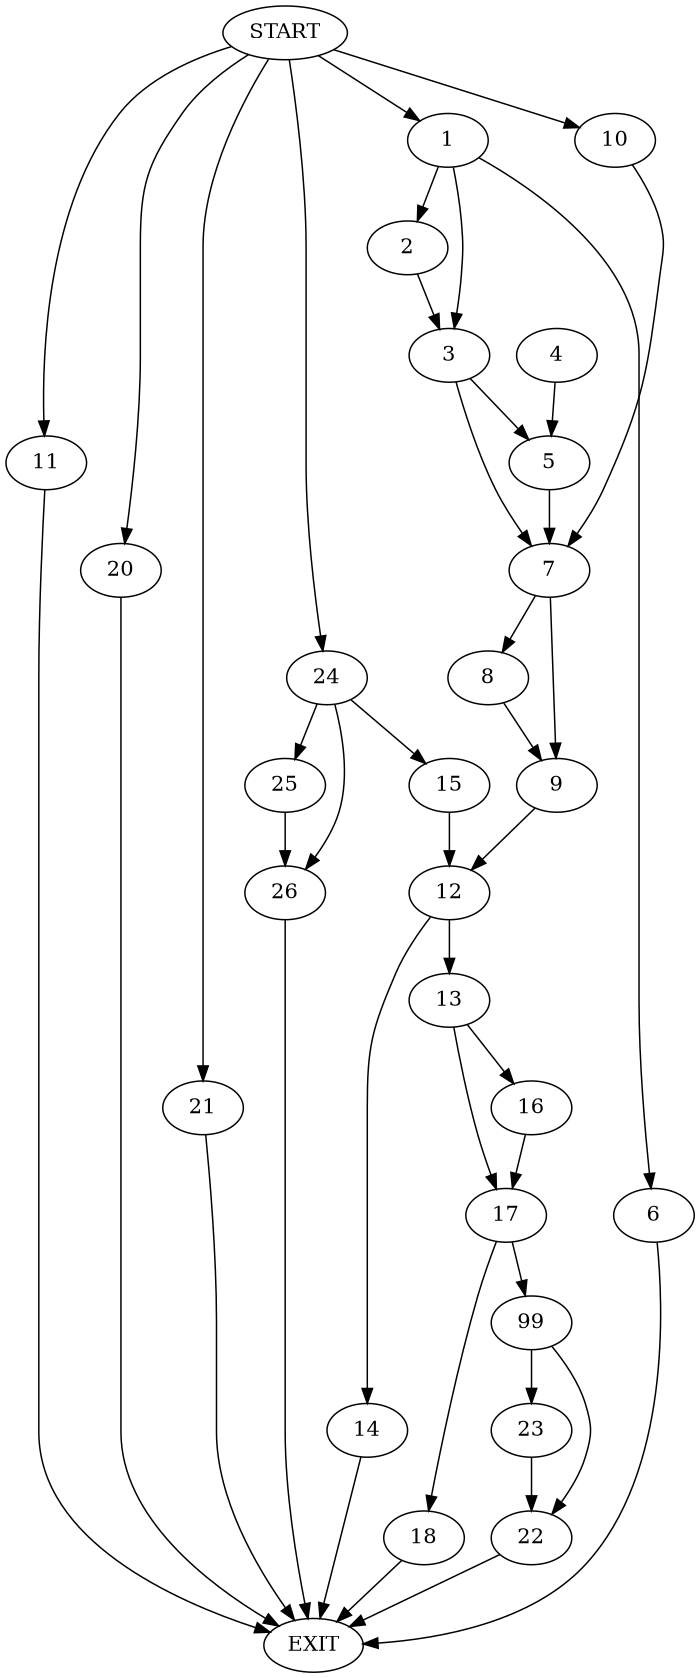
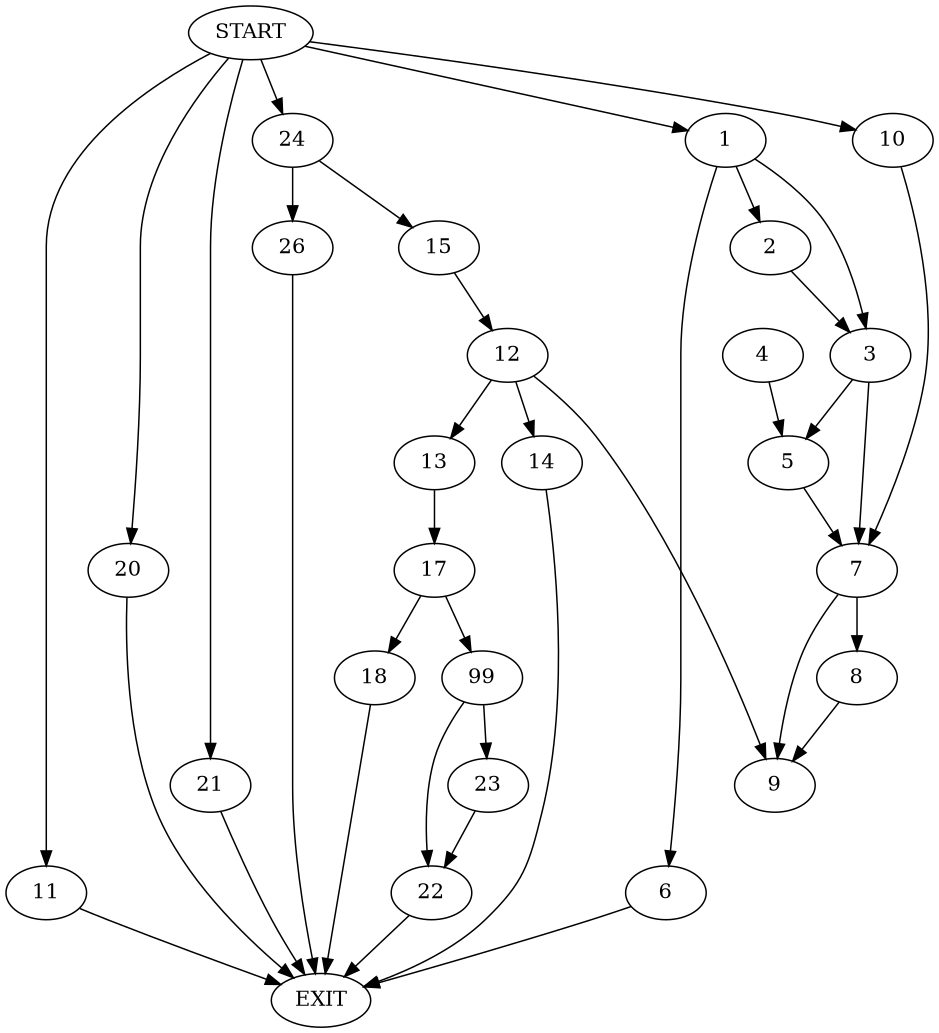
(285, 785) -> none
(509, 834) -> (668, 547)
(532, 1108) -> none
